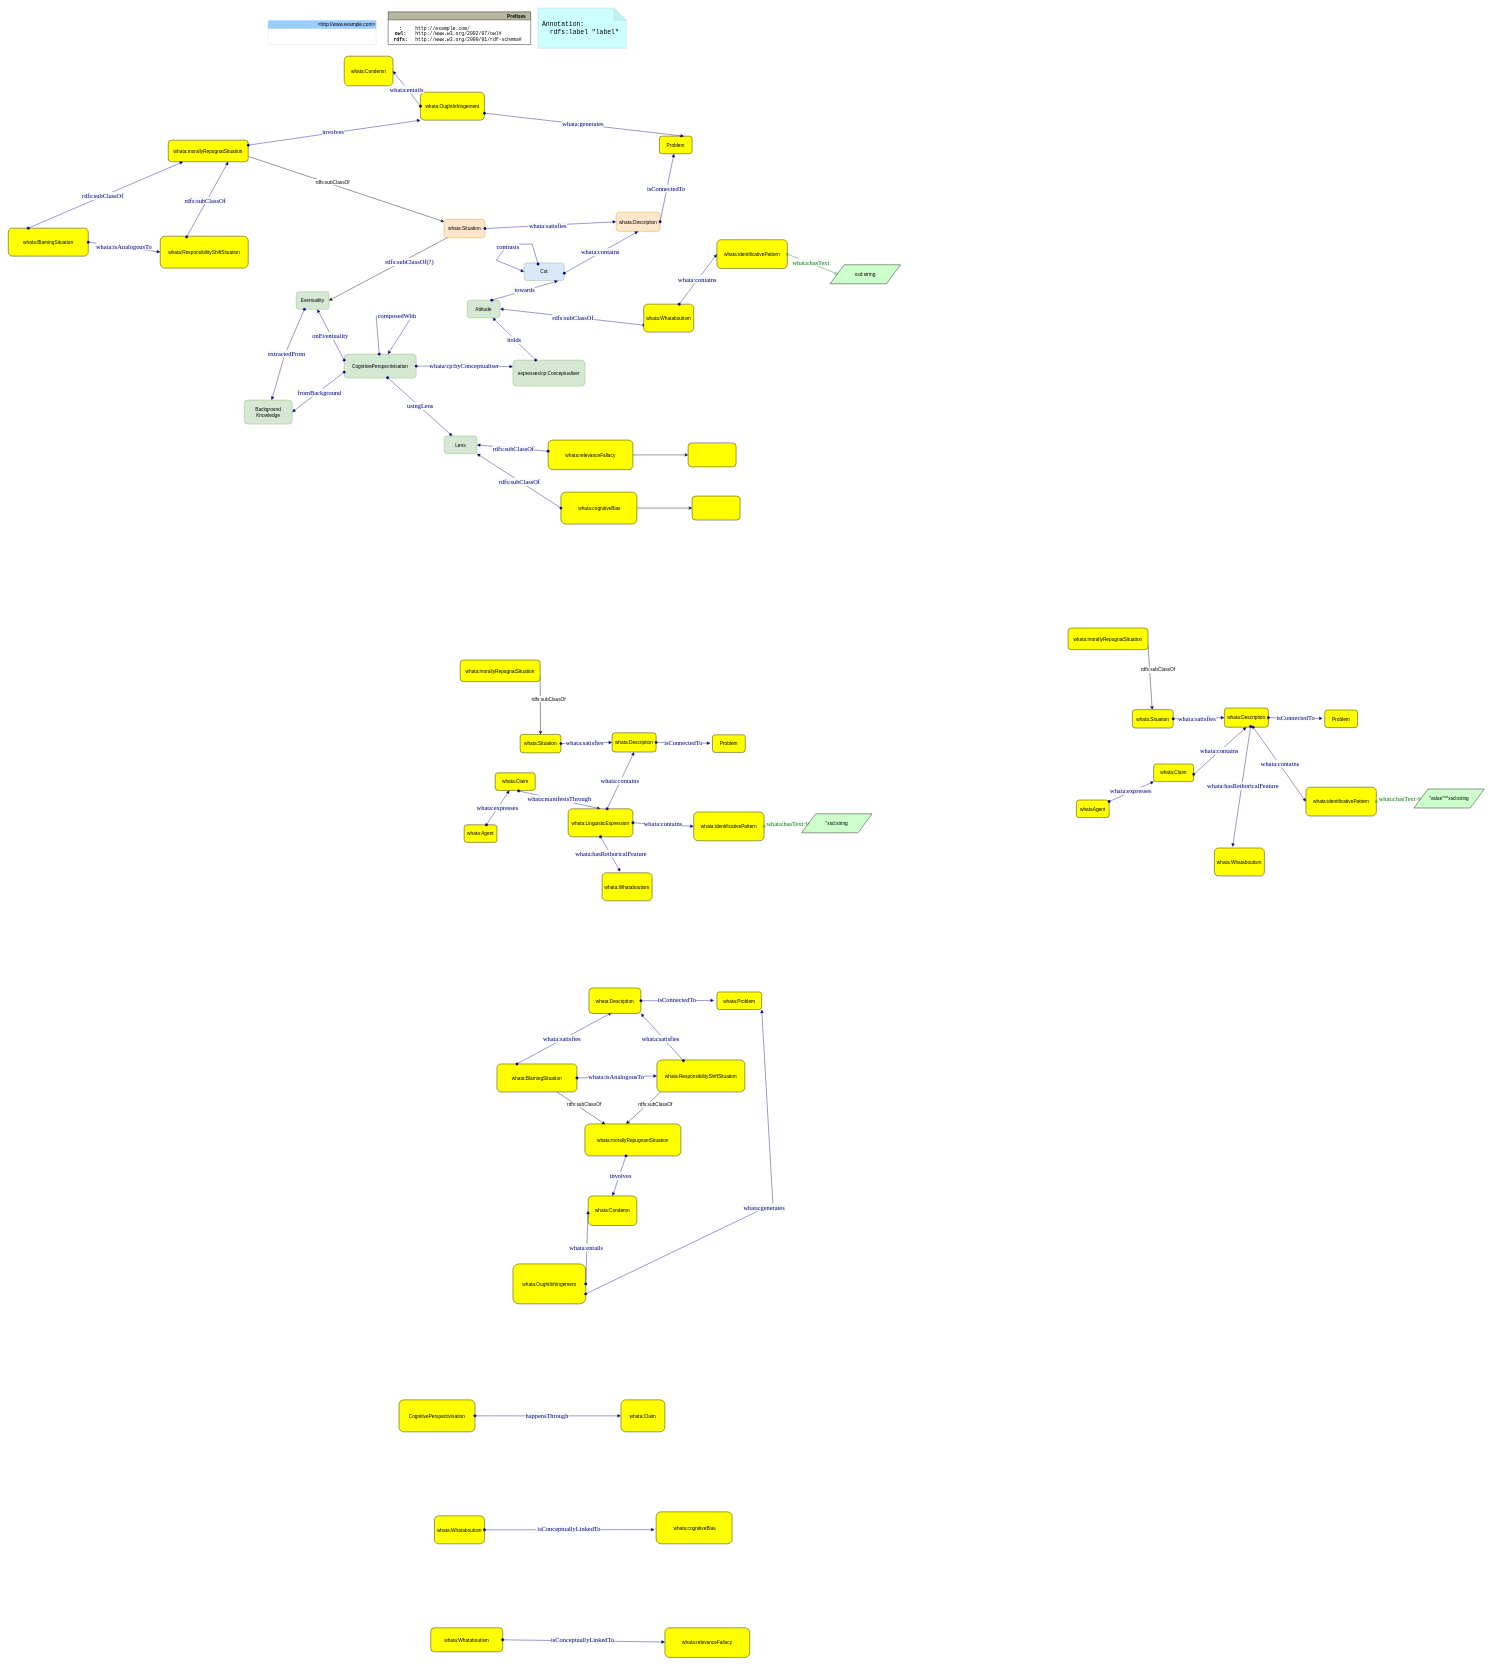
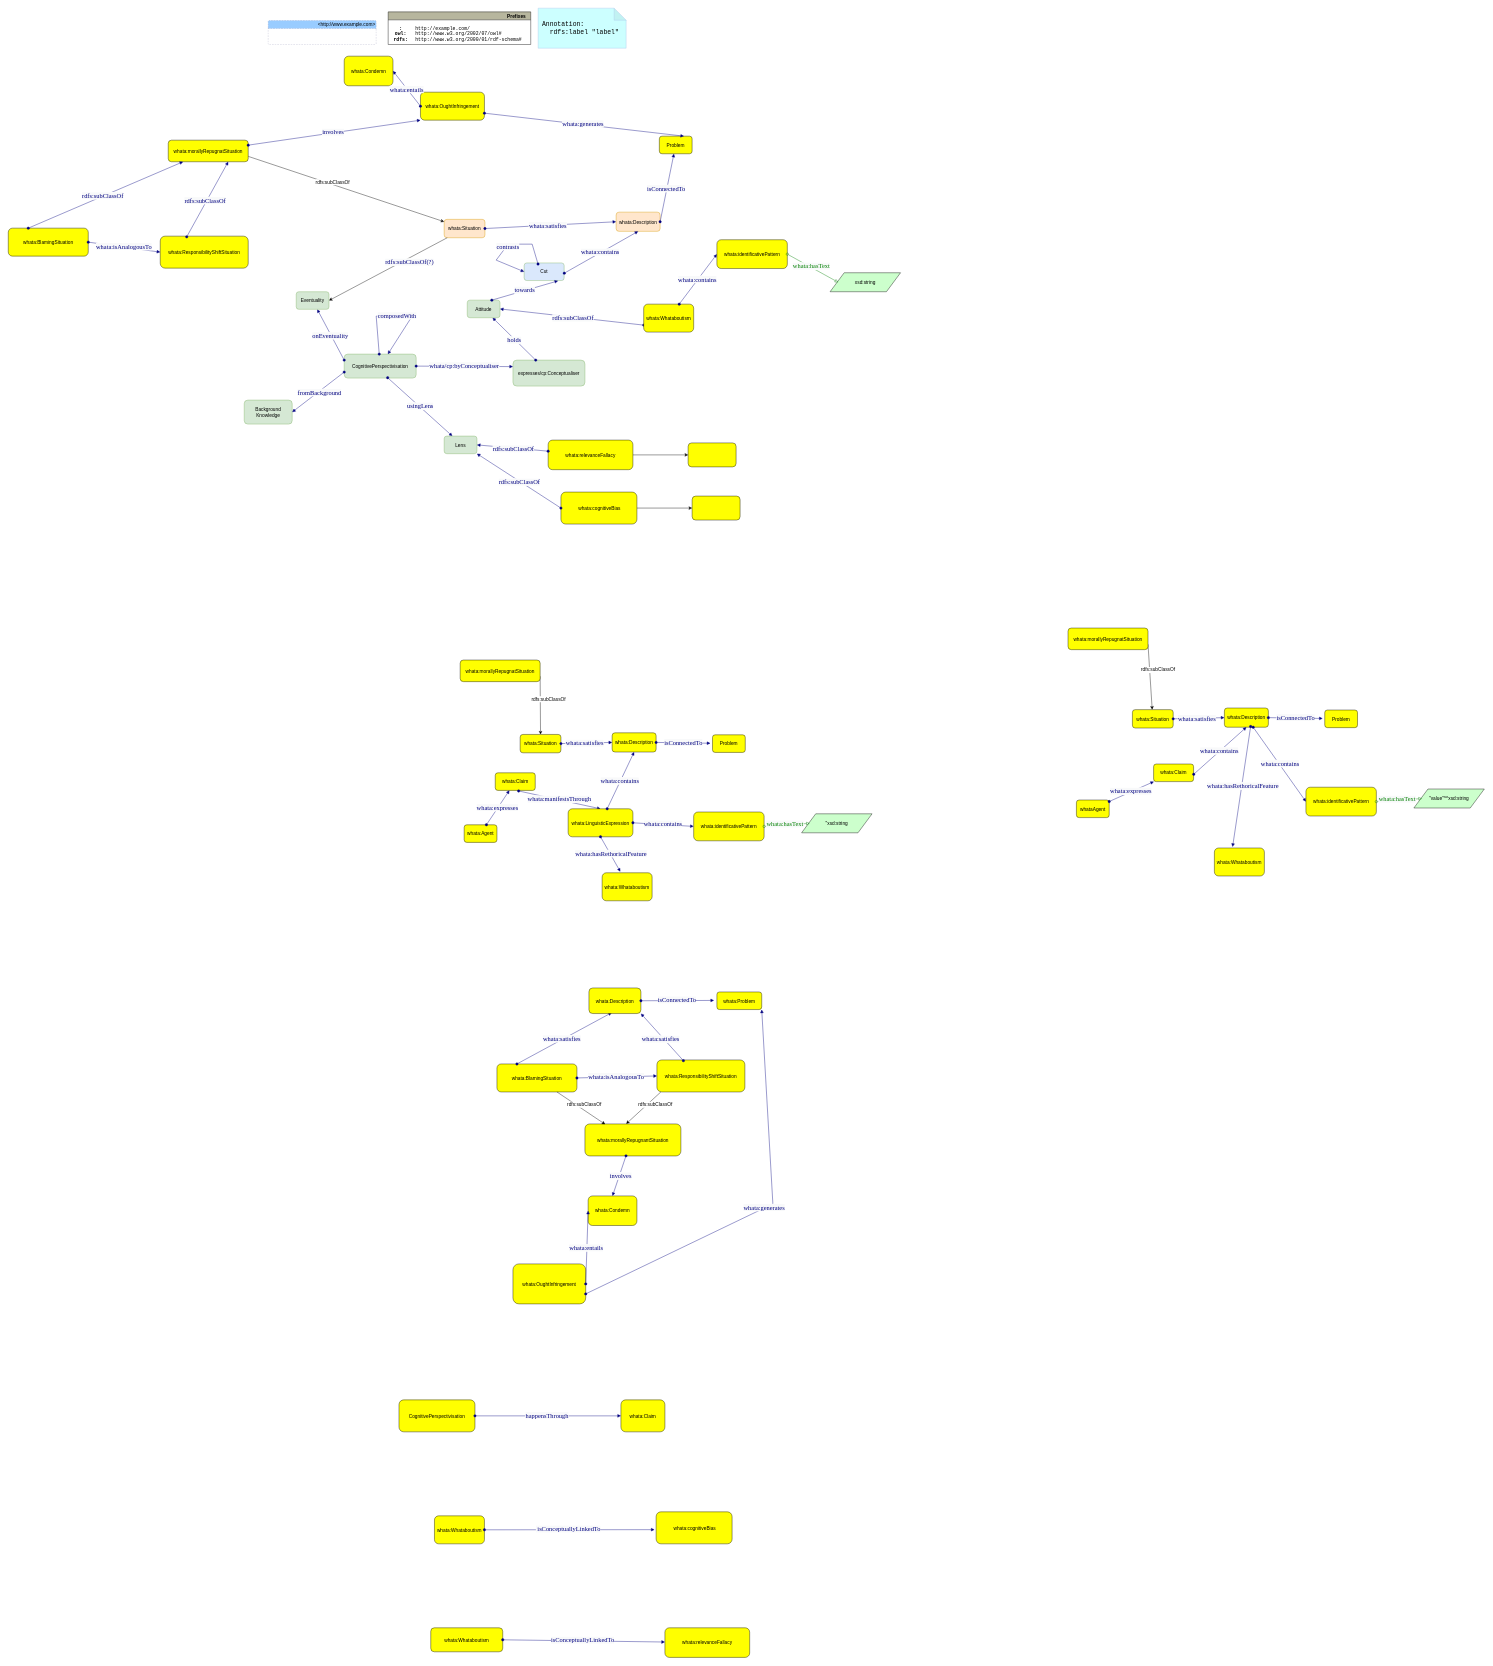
(865, 274) -> (865, 282)
(285, 354) -> none
